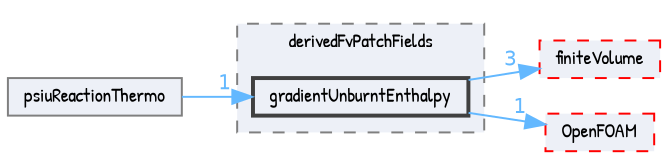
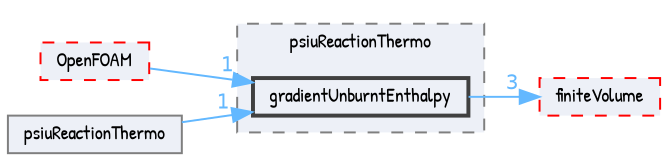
(361, 42) -> (361, 42)
(497, 117) -> (191, 74)
